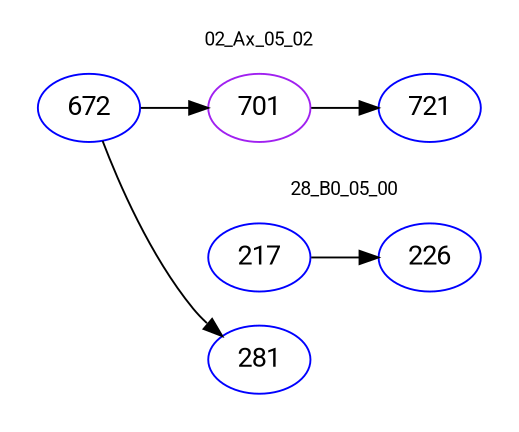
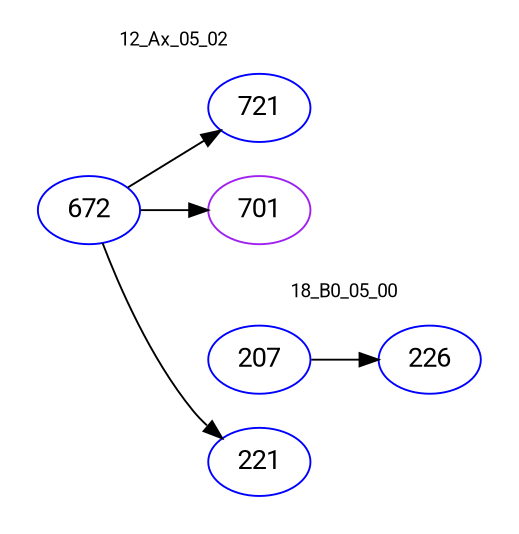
(259, 41) -> (174, 41)
(335, 108) -> (166, 164)
(345, 190) -> (345, 292)
(259, 257) -> (259, 360)
(259, 360) -> (259, 462)
